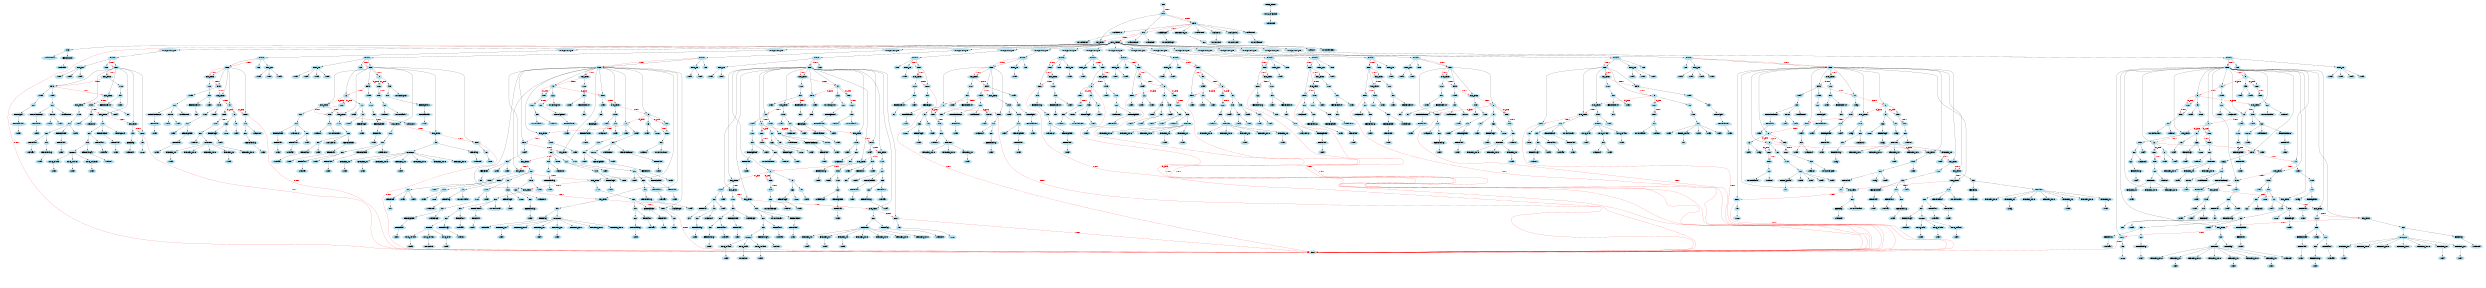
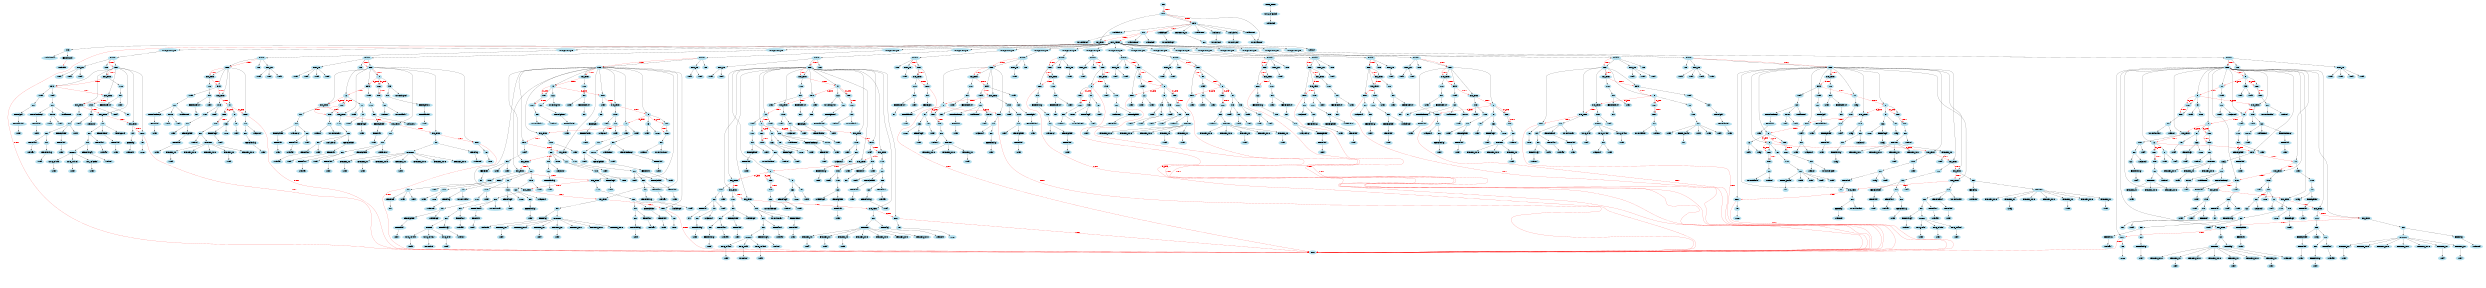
(1154, 23) -> (1219, 18)
(1328, 50) -> none
(92, 162) -> (92, 162)
